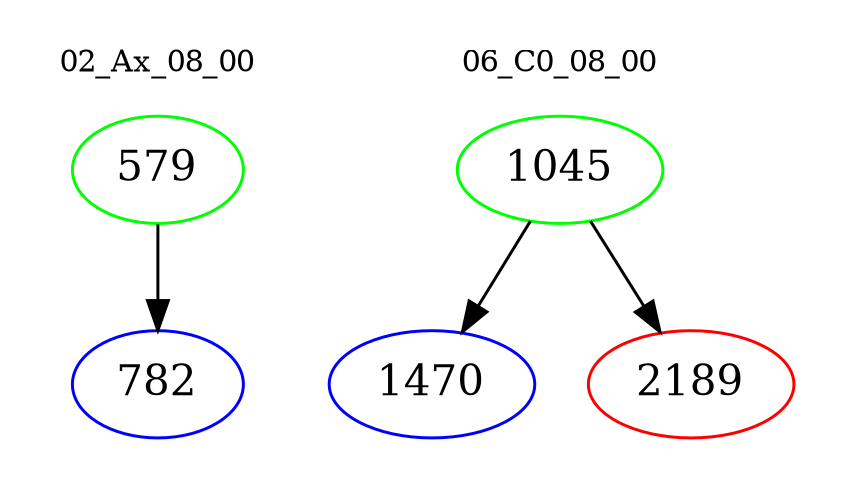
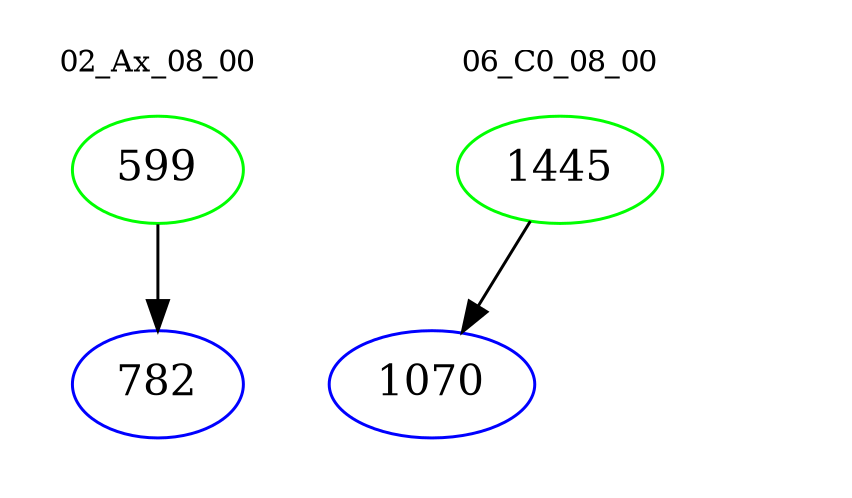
(158, 170) -> (158, 170)
(560, 170) -> (560, 170)
(432, 384) -> (432, 384)
(691, 384) -> none
